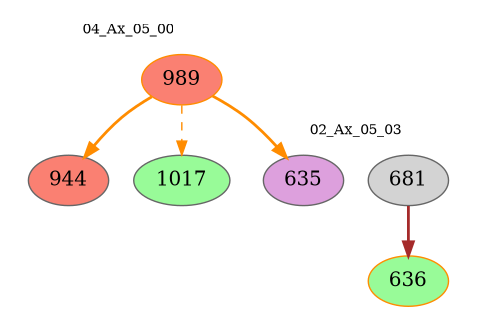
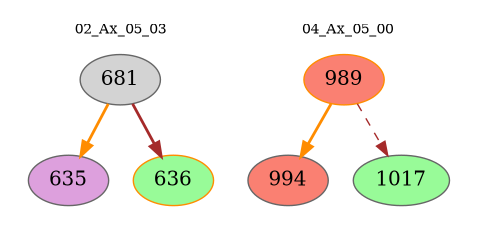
(232, 108) -> (98, 124)
(182, 123) -> (369, 124)
(69, 180) -> (288, 180)
